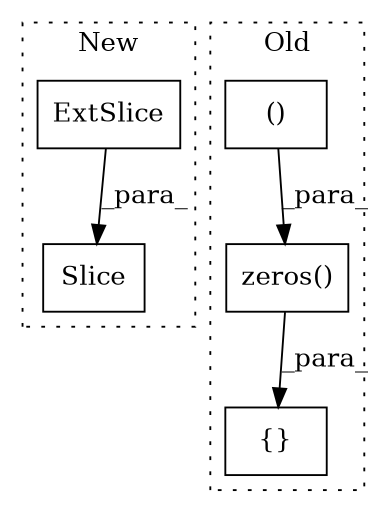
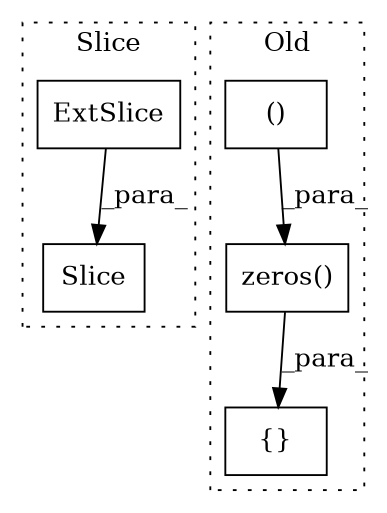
(109, 44) -> (109, 44)
